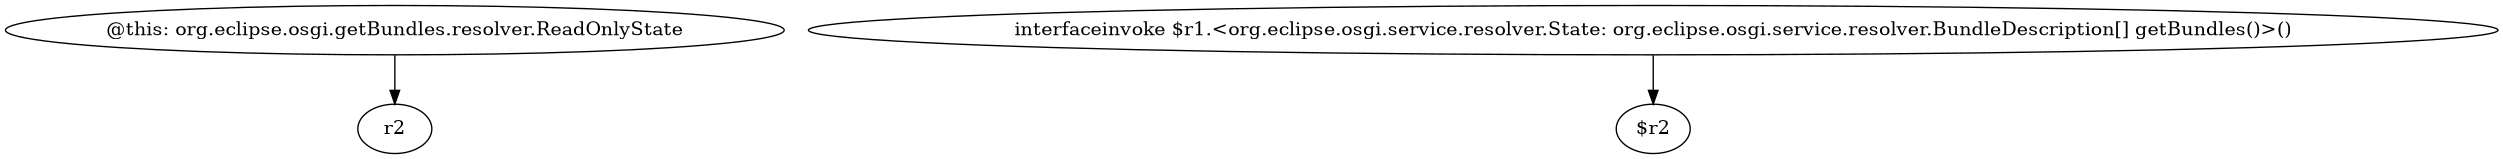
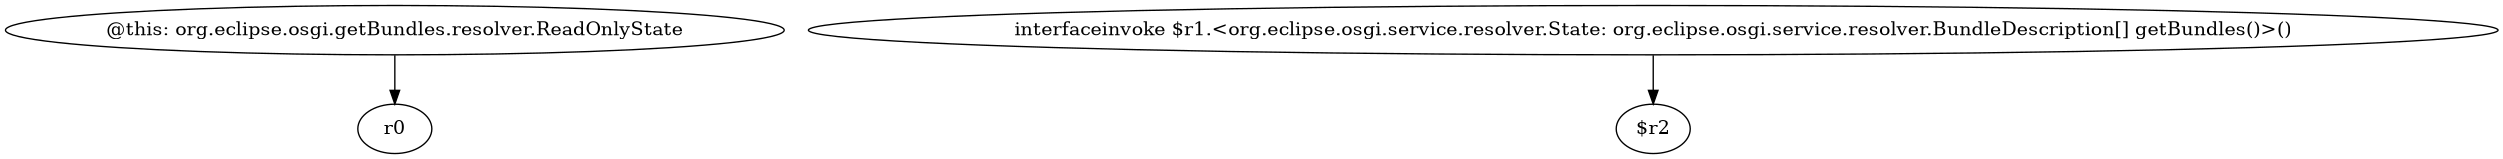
(395, 129) -> (395, 129)
